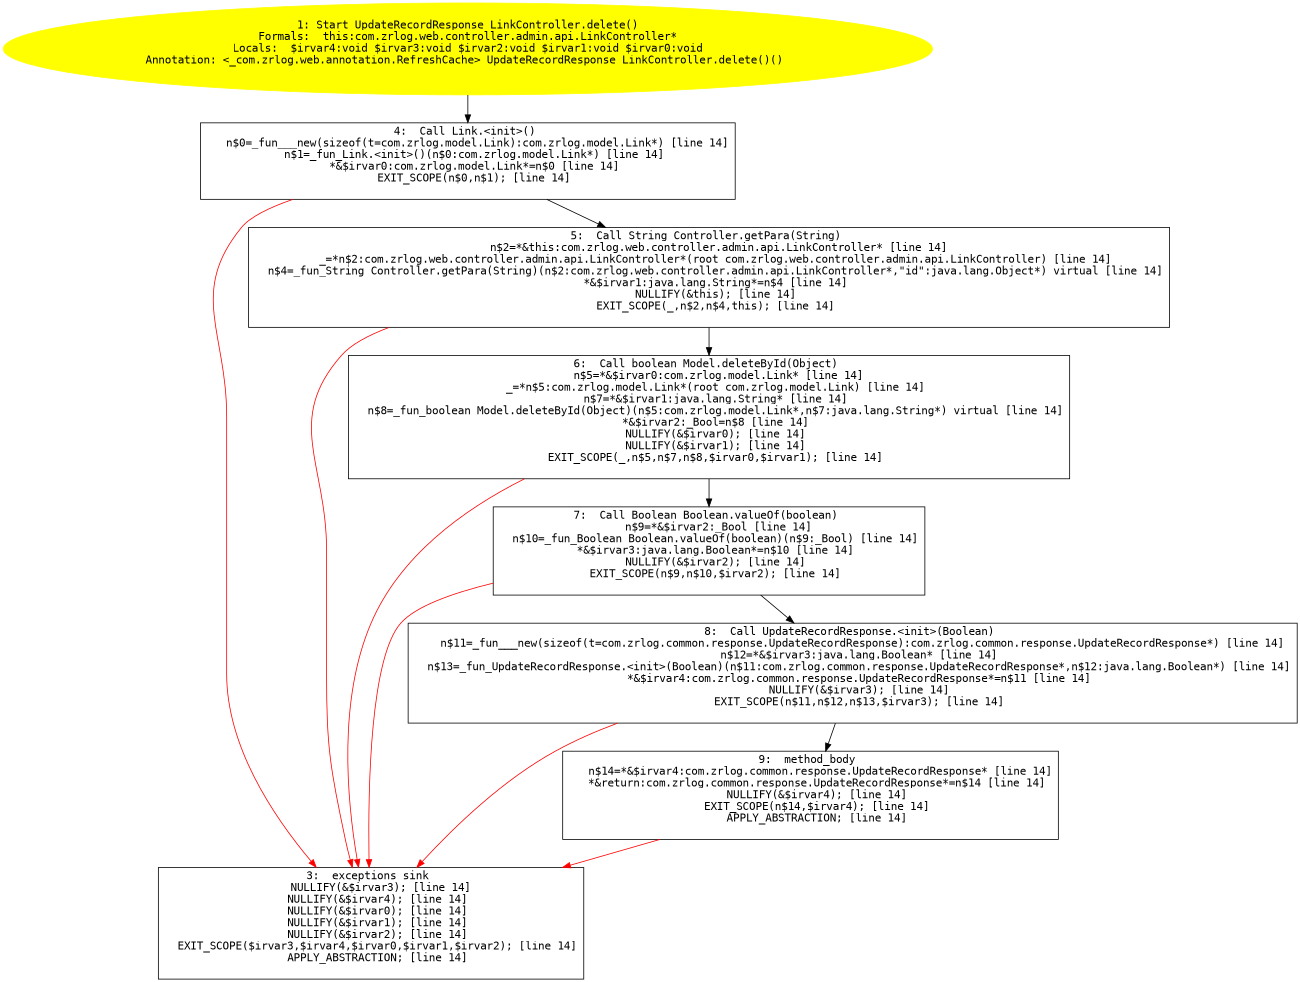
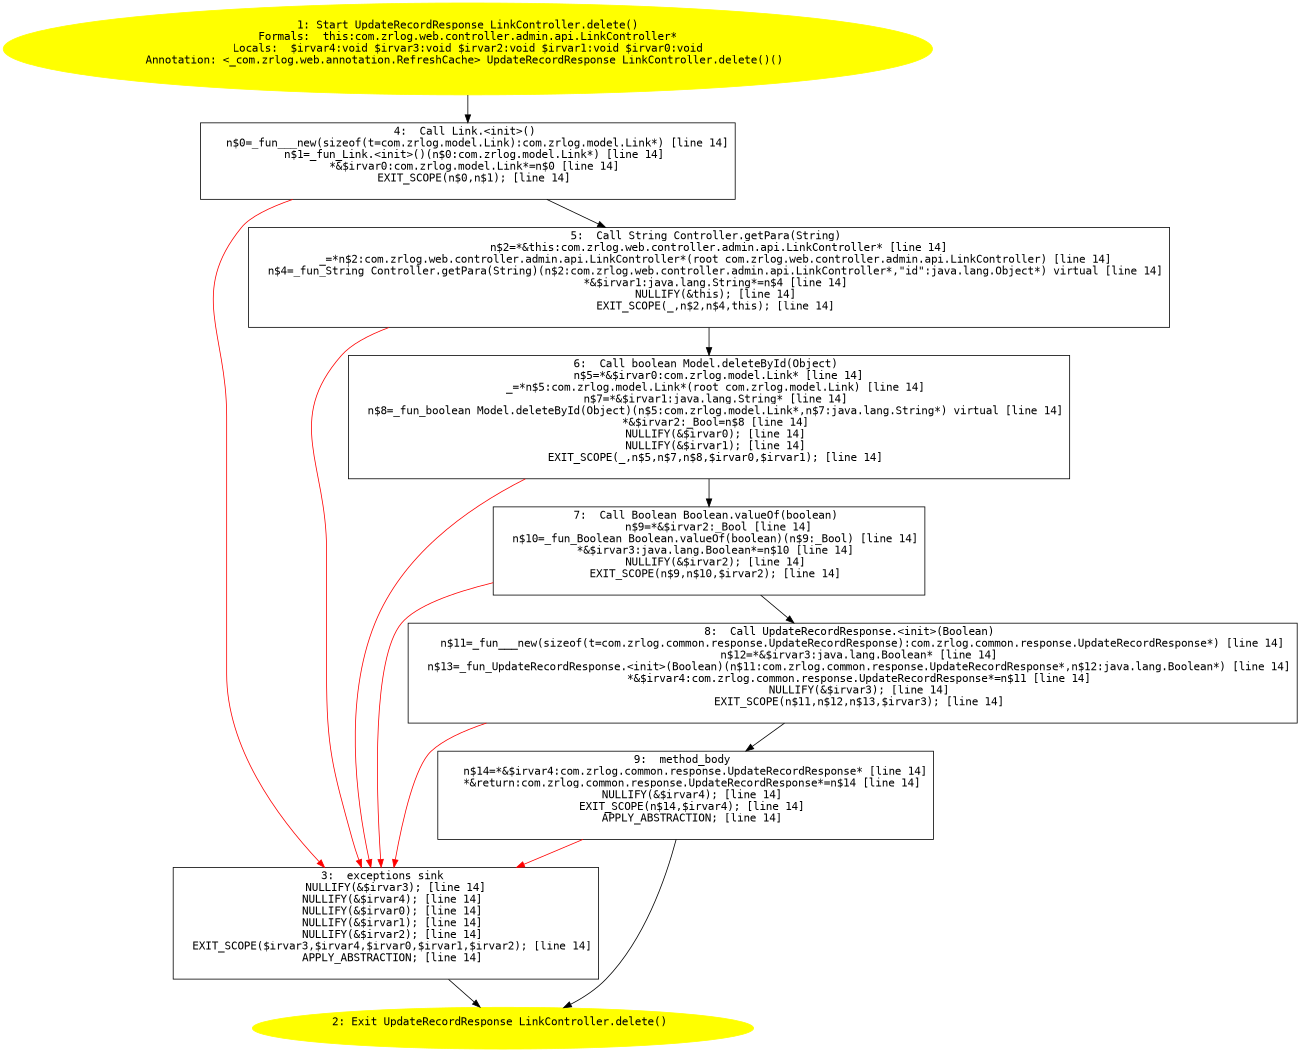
none -> (503, 1028)
